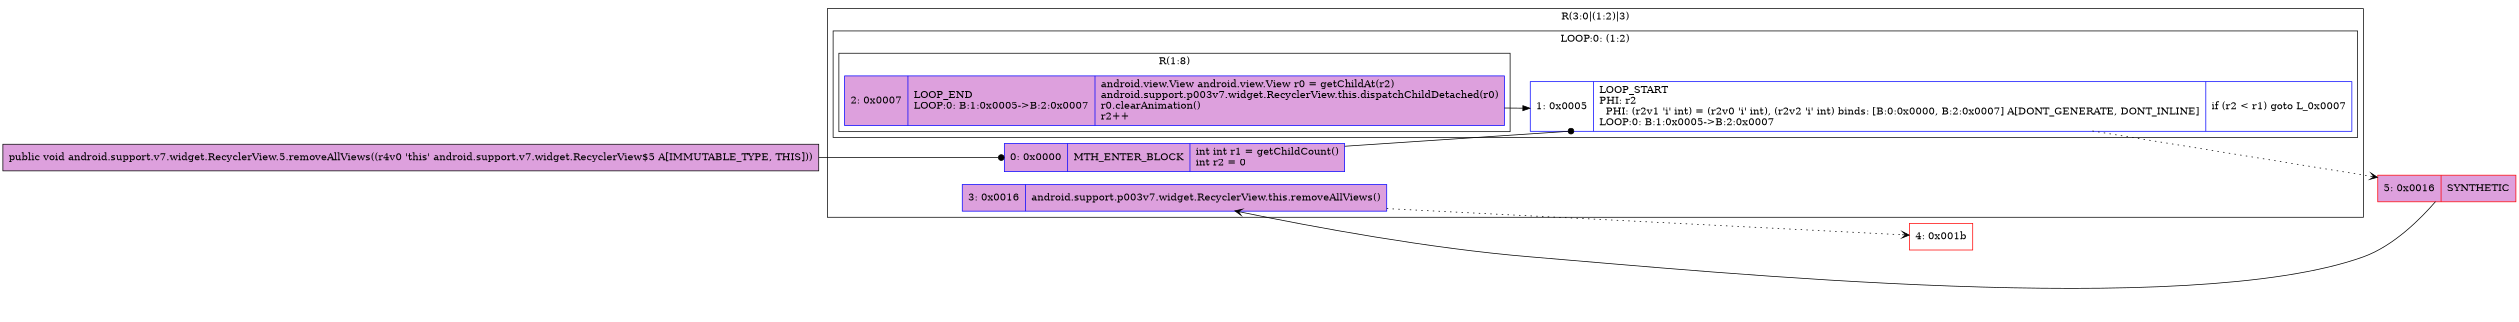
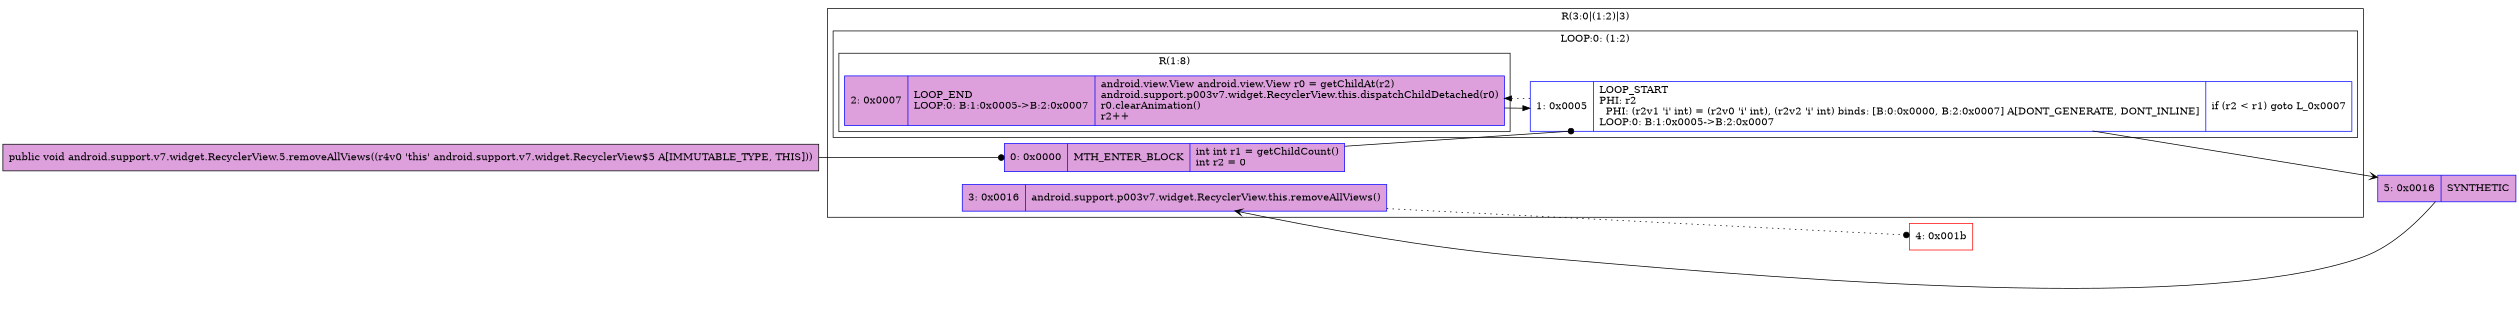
none -> (1521, 98)
(2231, 154) -> (2231, 154)
(2447, 188) -> (2447, 188)
(1644, 222) -> (1644, 222)
